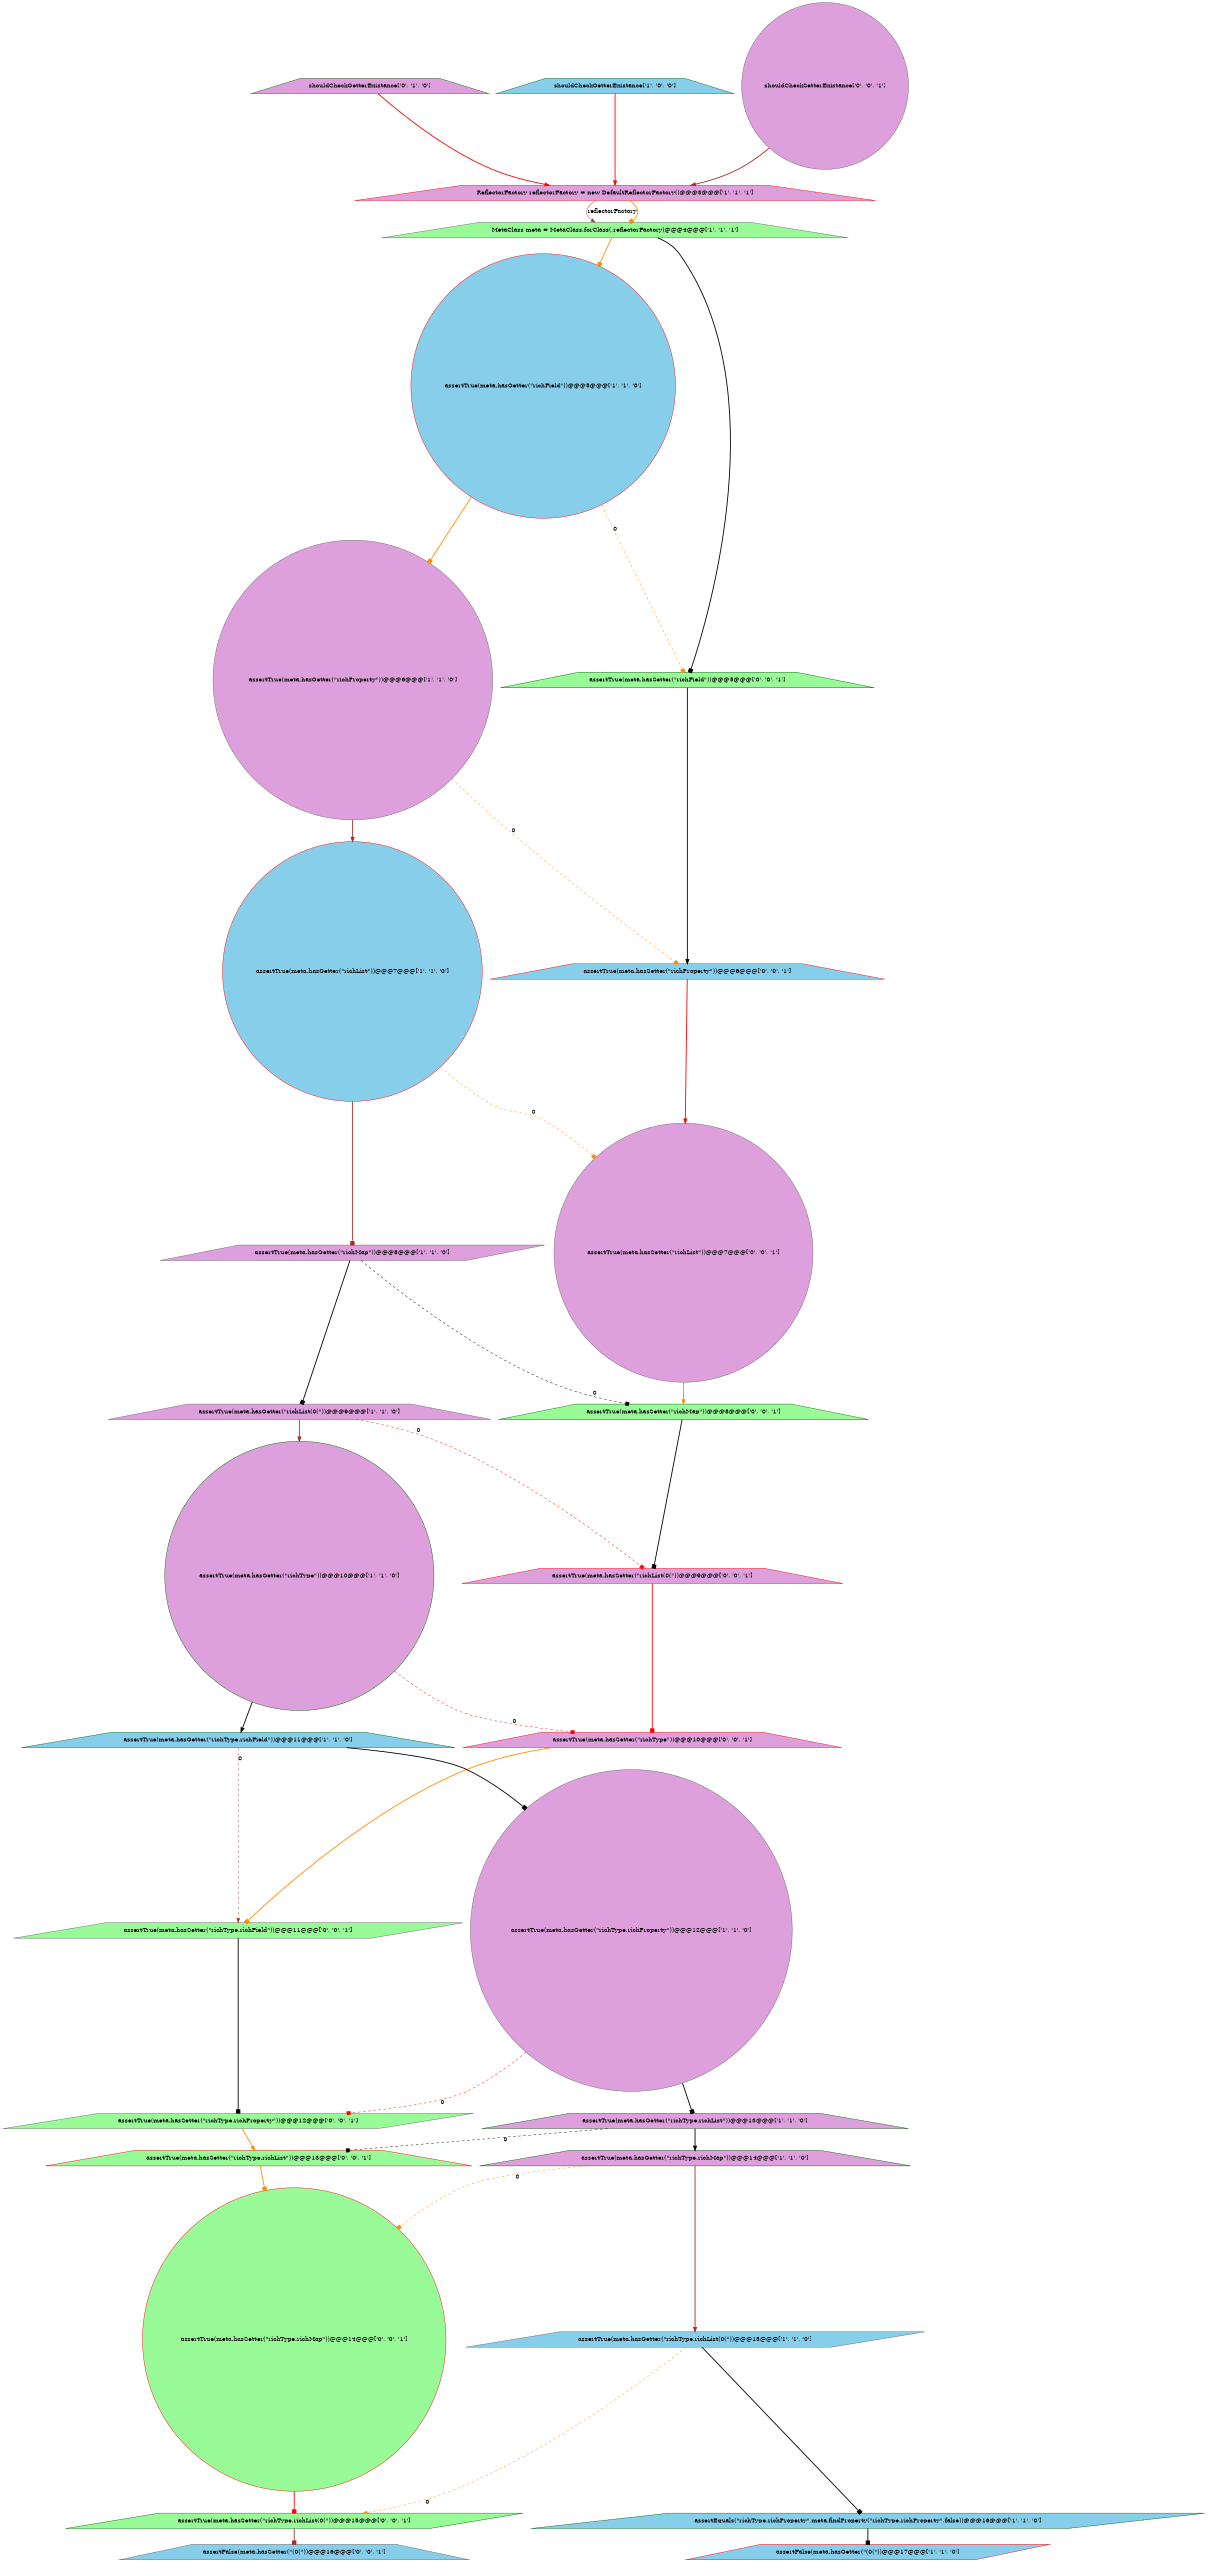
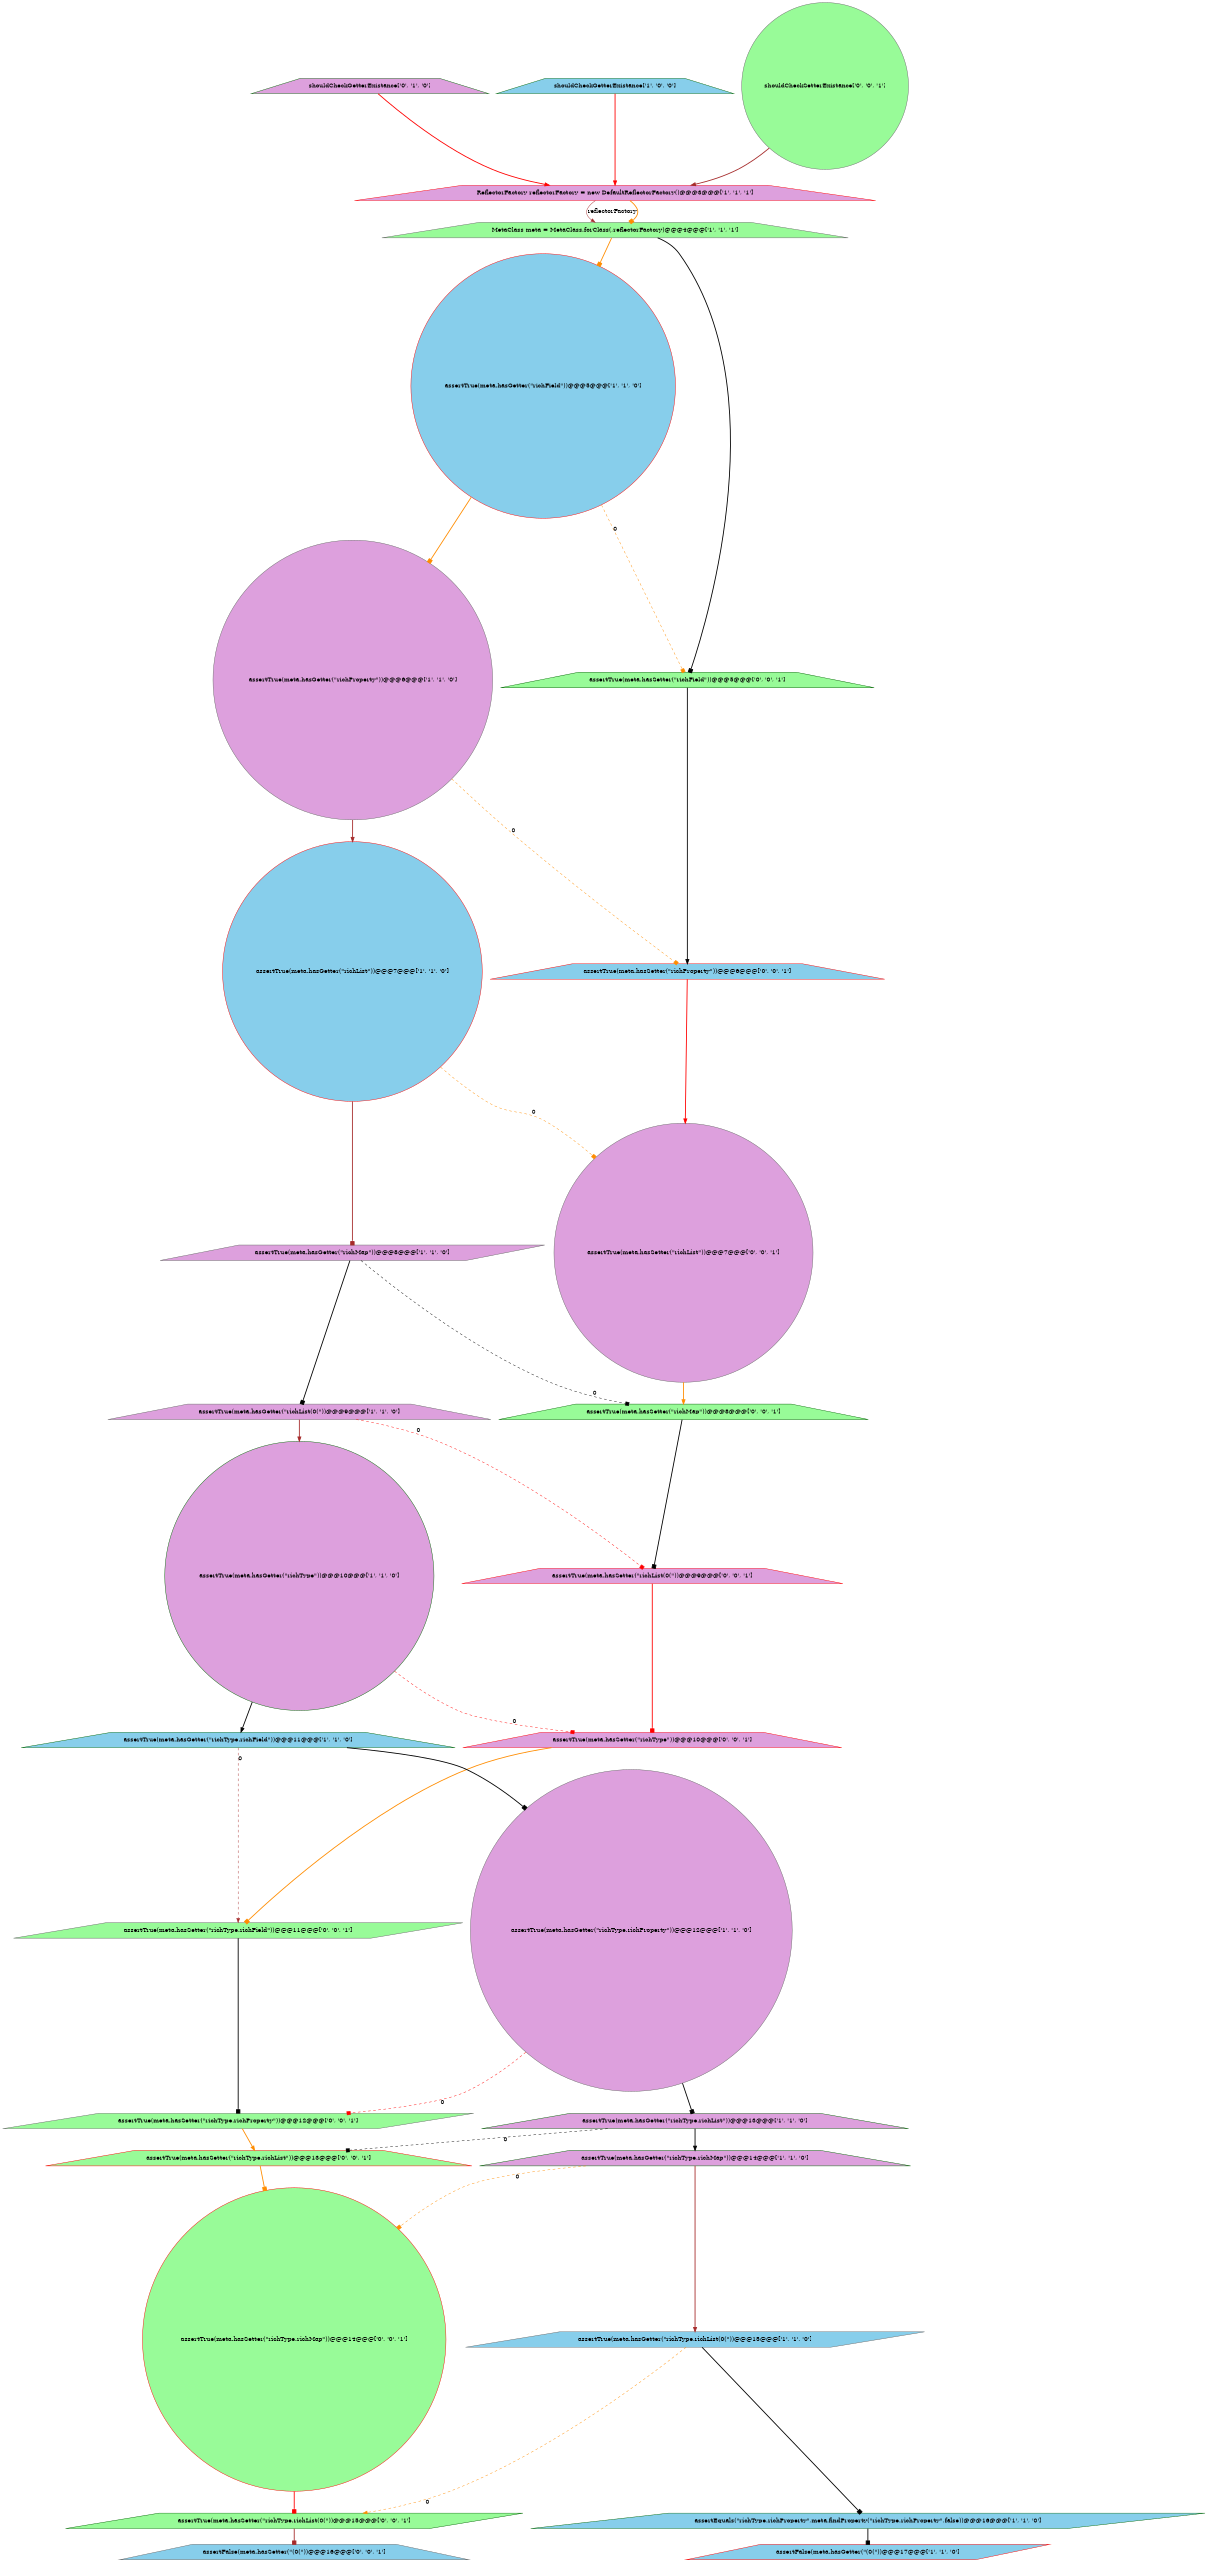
(825, 86) -> (825, 86)
